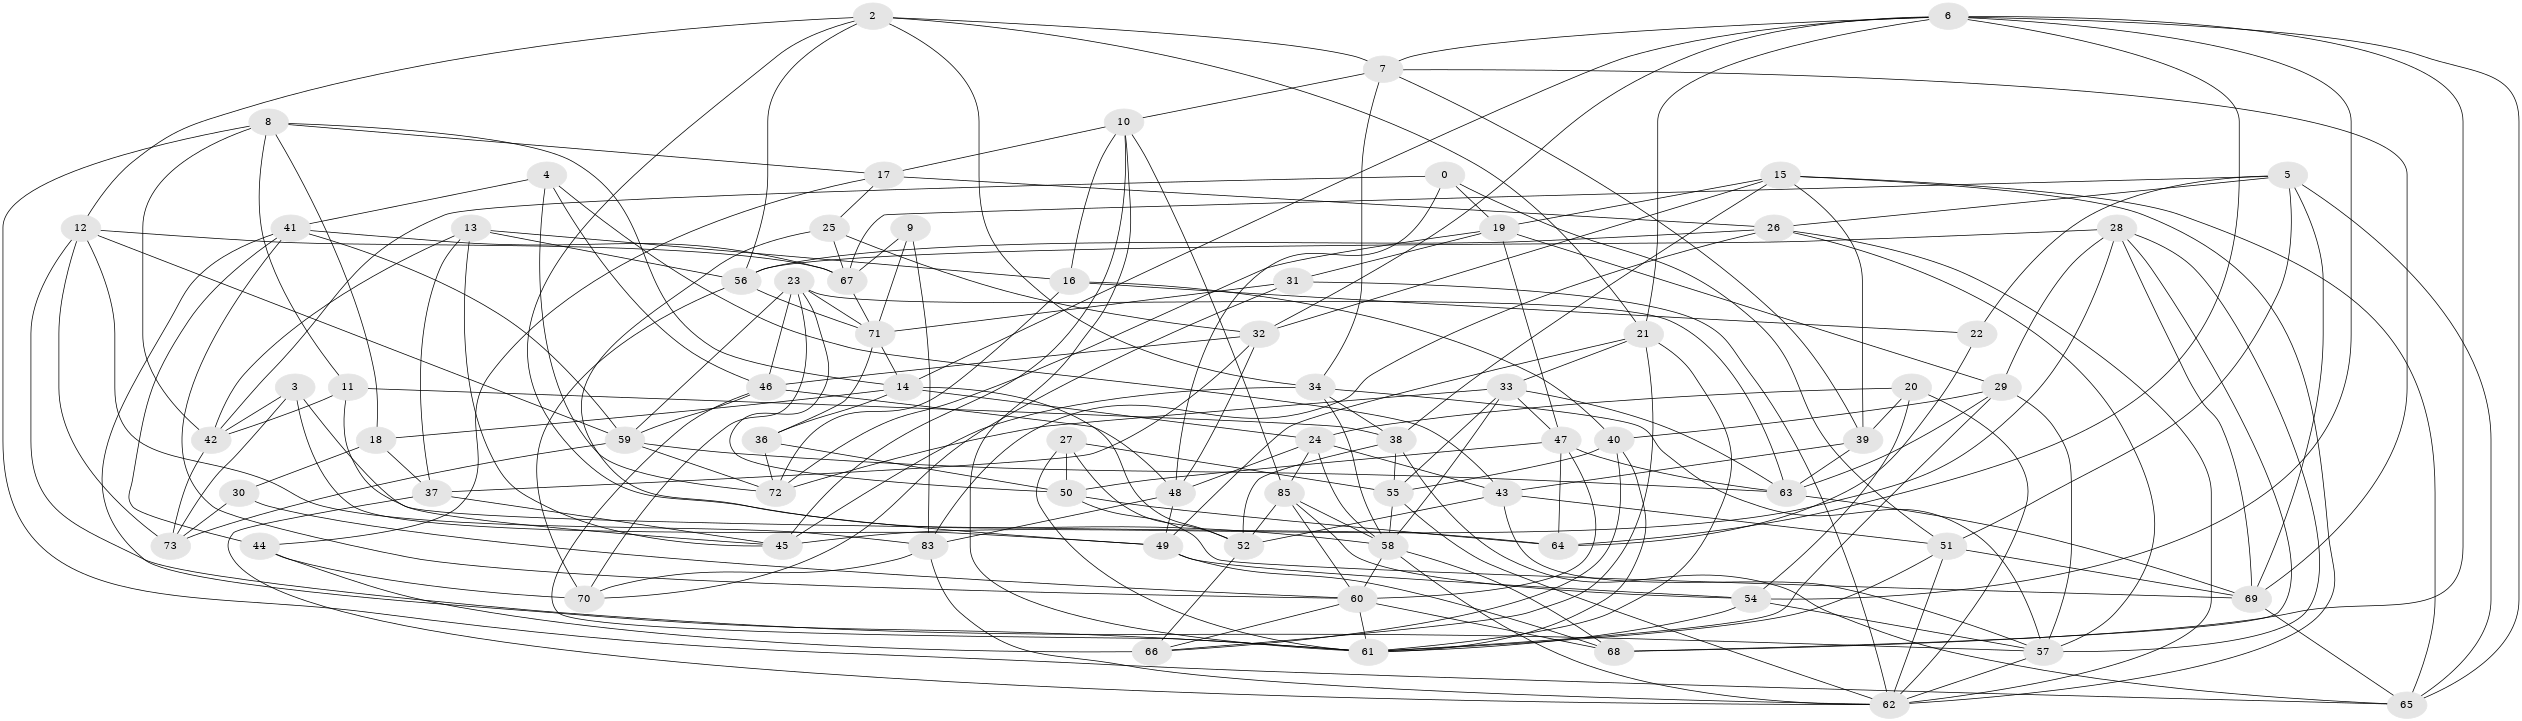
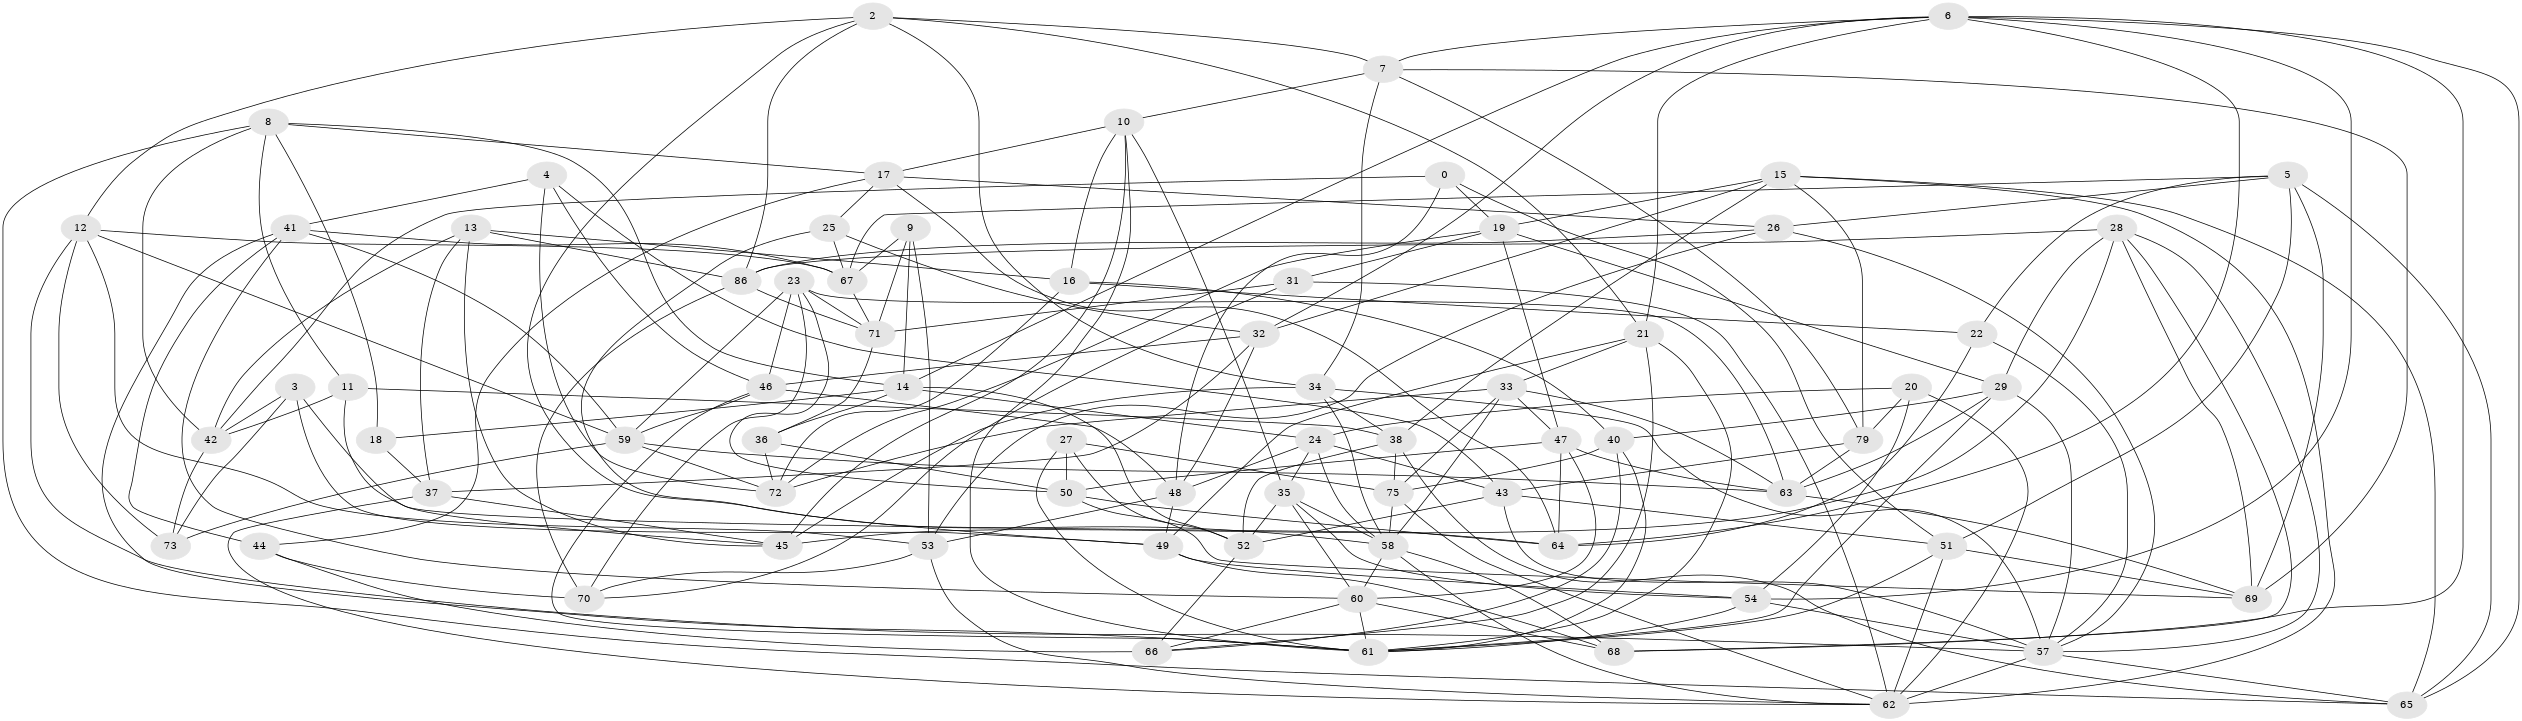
(741, 281) -> (741, 281)
none -> (1248, 311)
(889, 361) -> (907, 308)
(1863, 440) -> (1863, 440)
(2199, 456) -> none
none -> (2125, 476)
(239, 493) -> none
(1285, 493) -> (1285, 493)
(1393, 493) -> (1393, 493)
(928, 546) -> (928, 546)
(2329, 652) -> (2225, 679)
